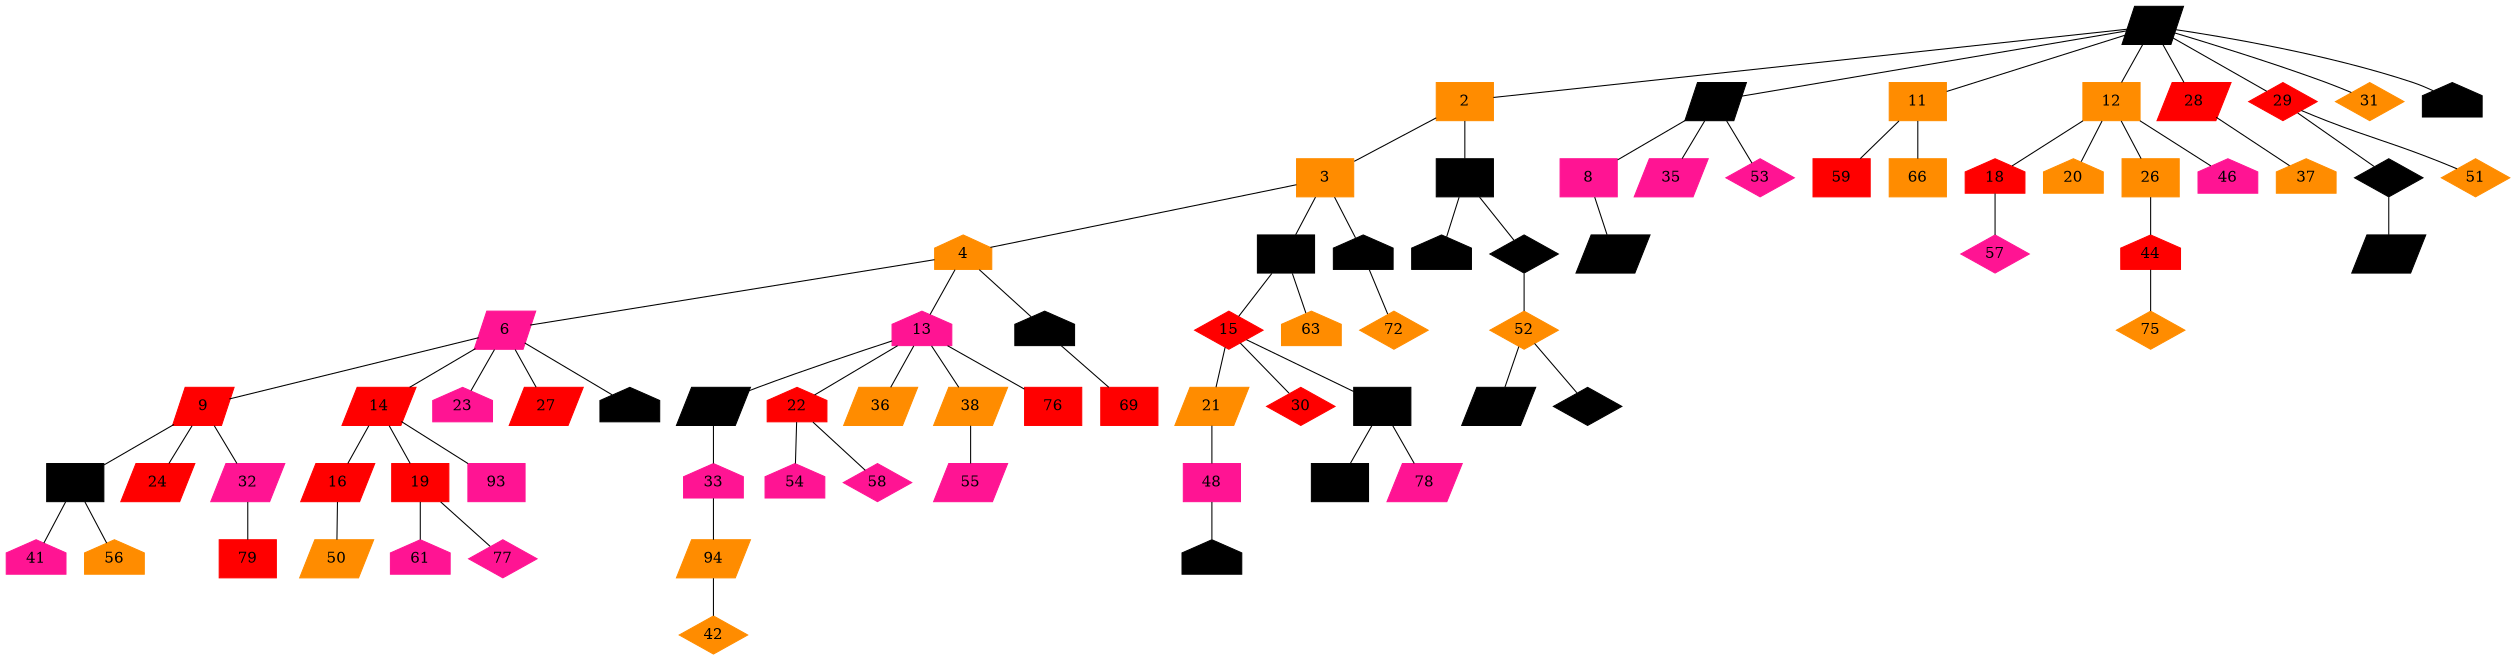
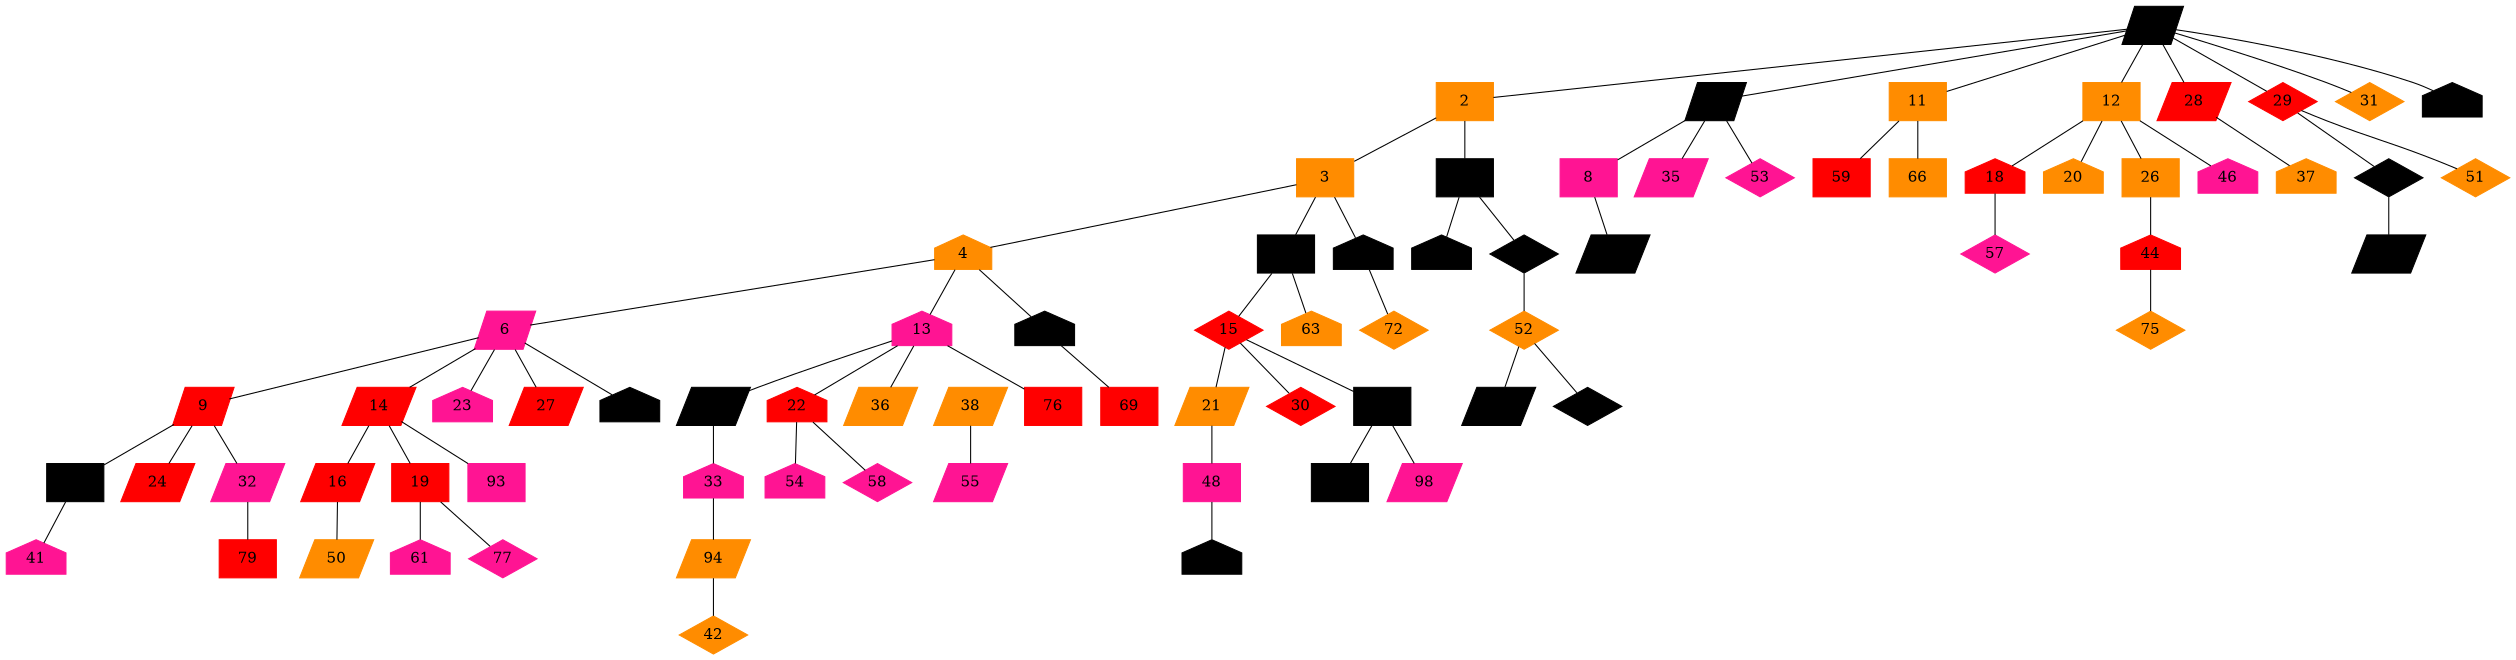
(945, 367) -> none
(1425, 483) -> (1425, 483)
(114, 559) -> none
